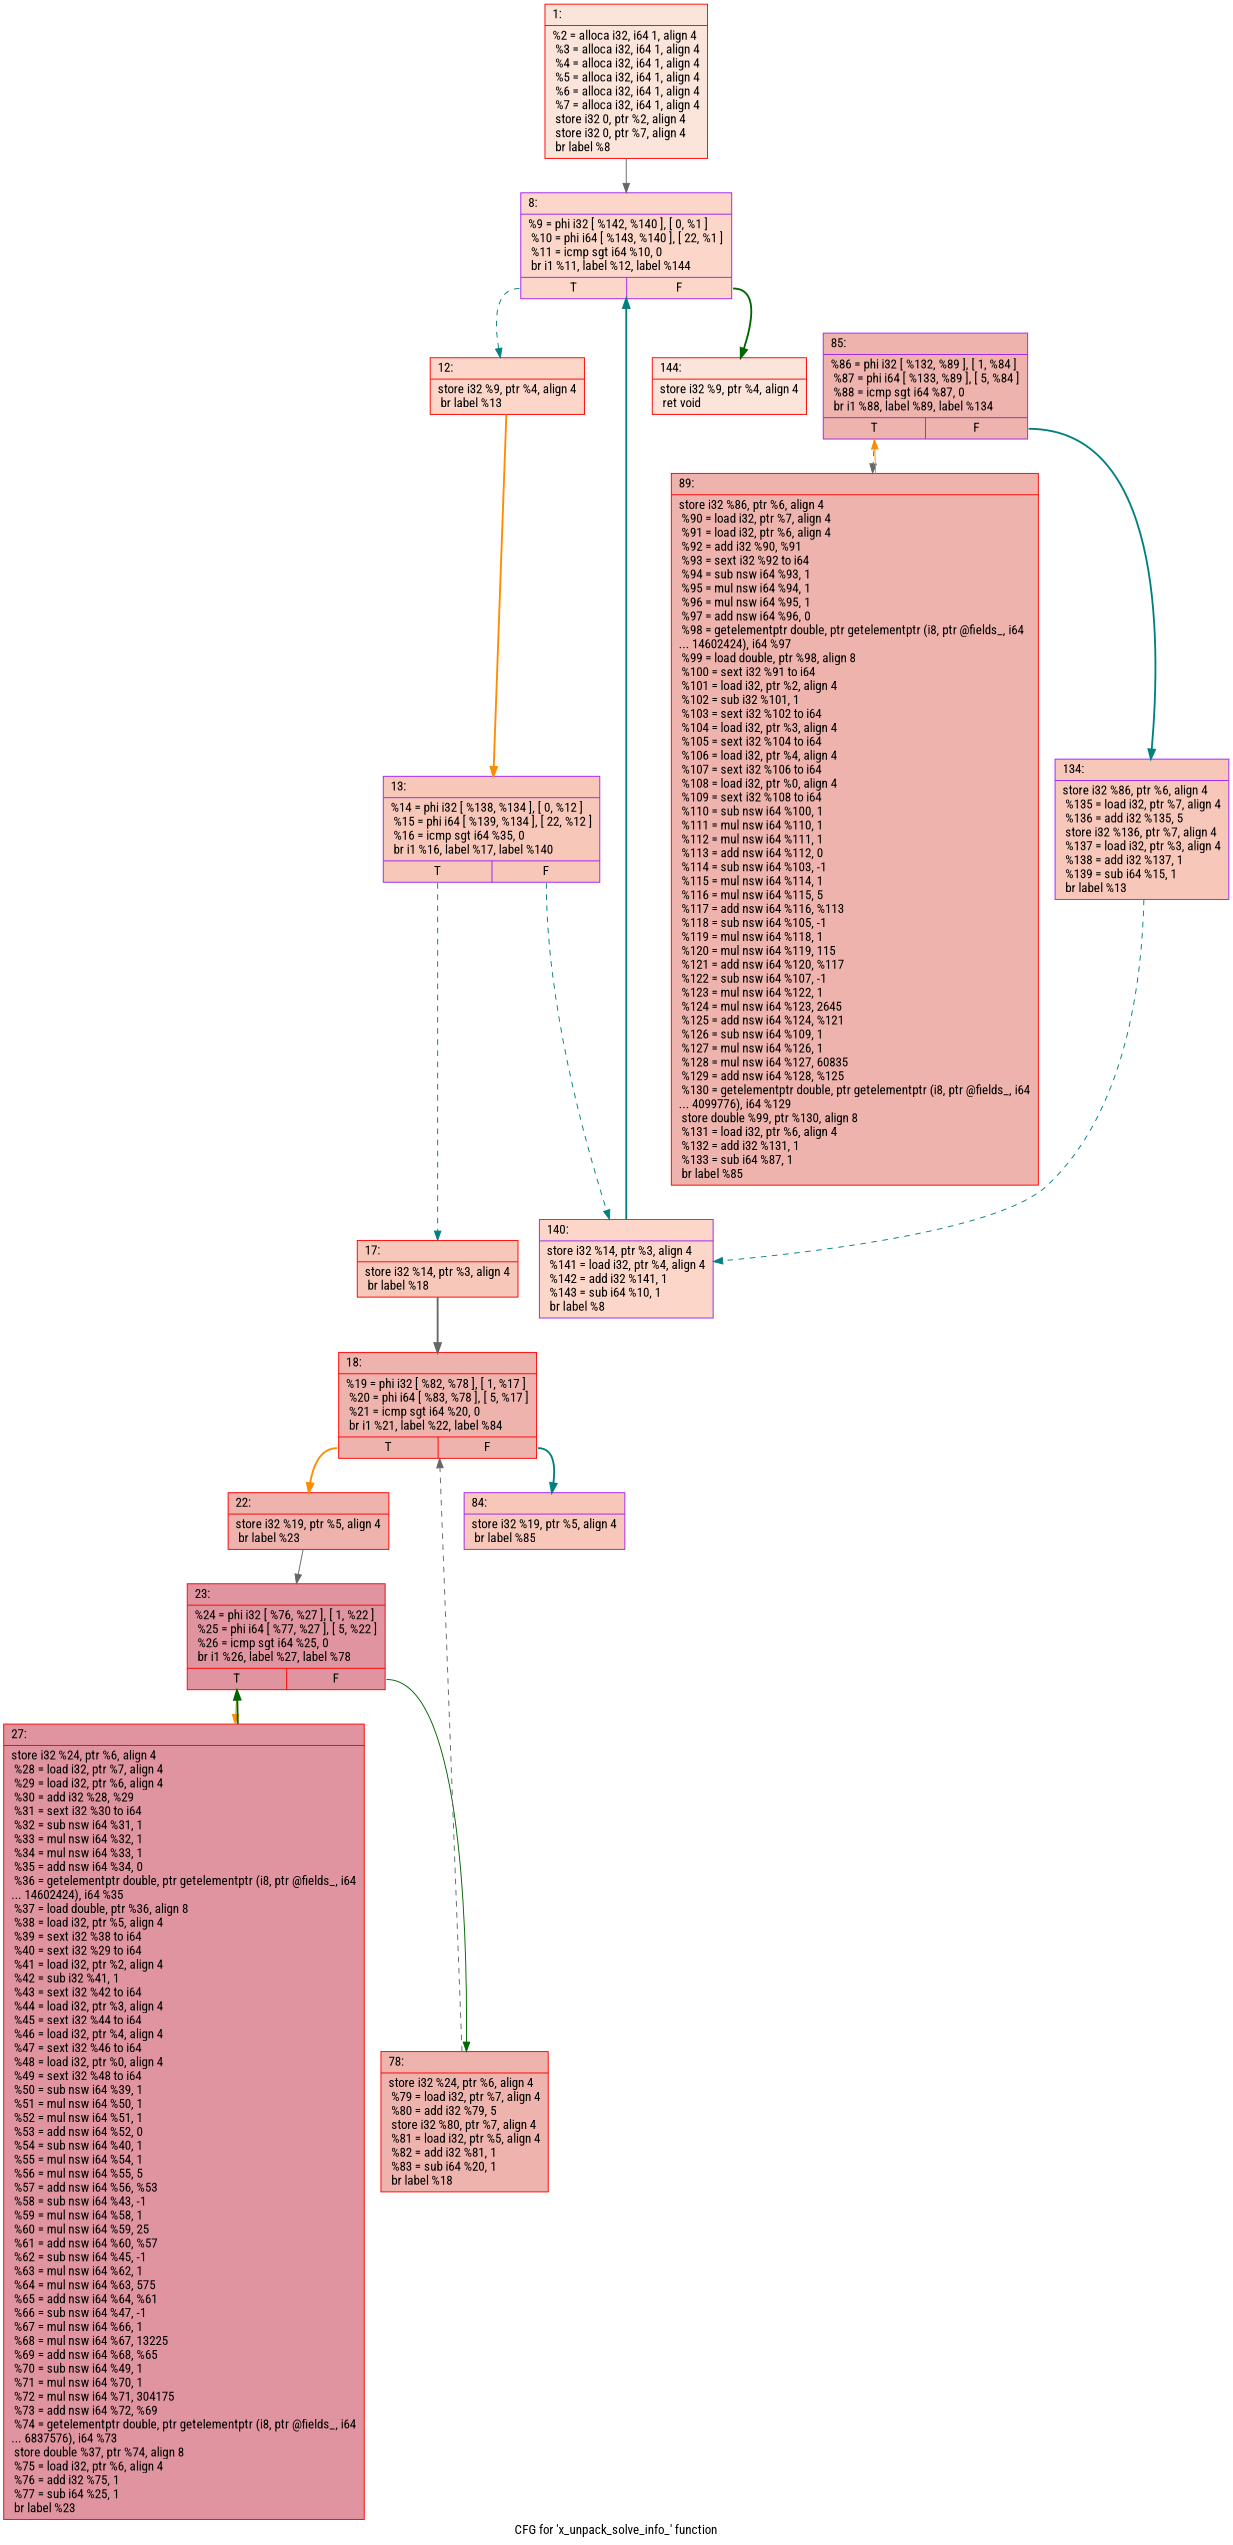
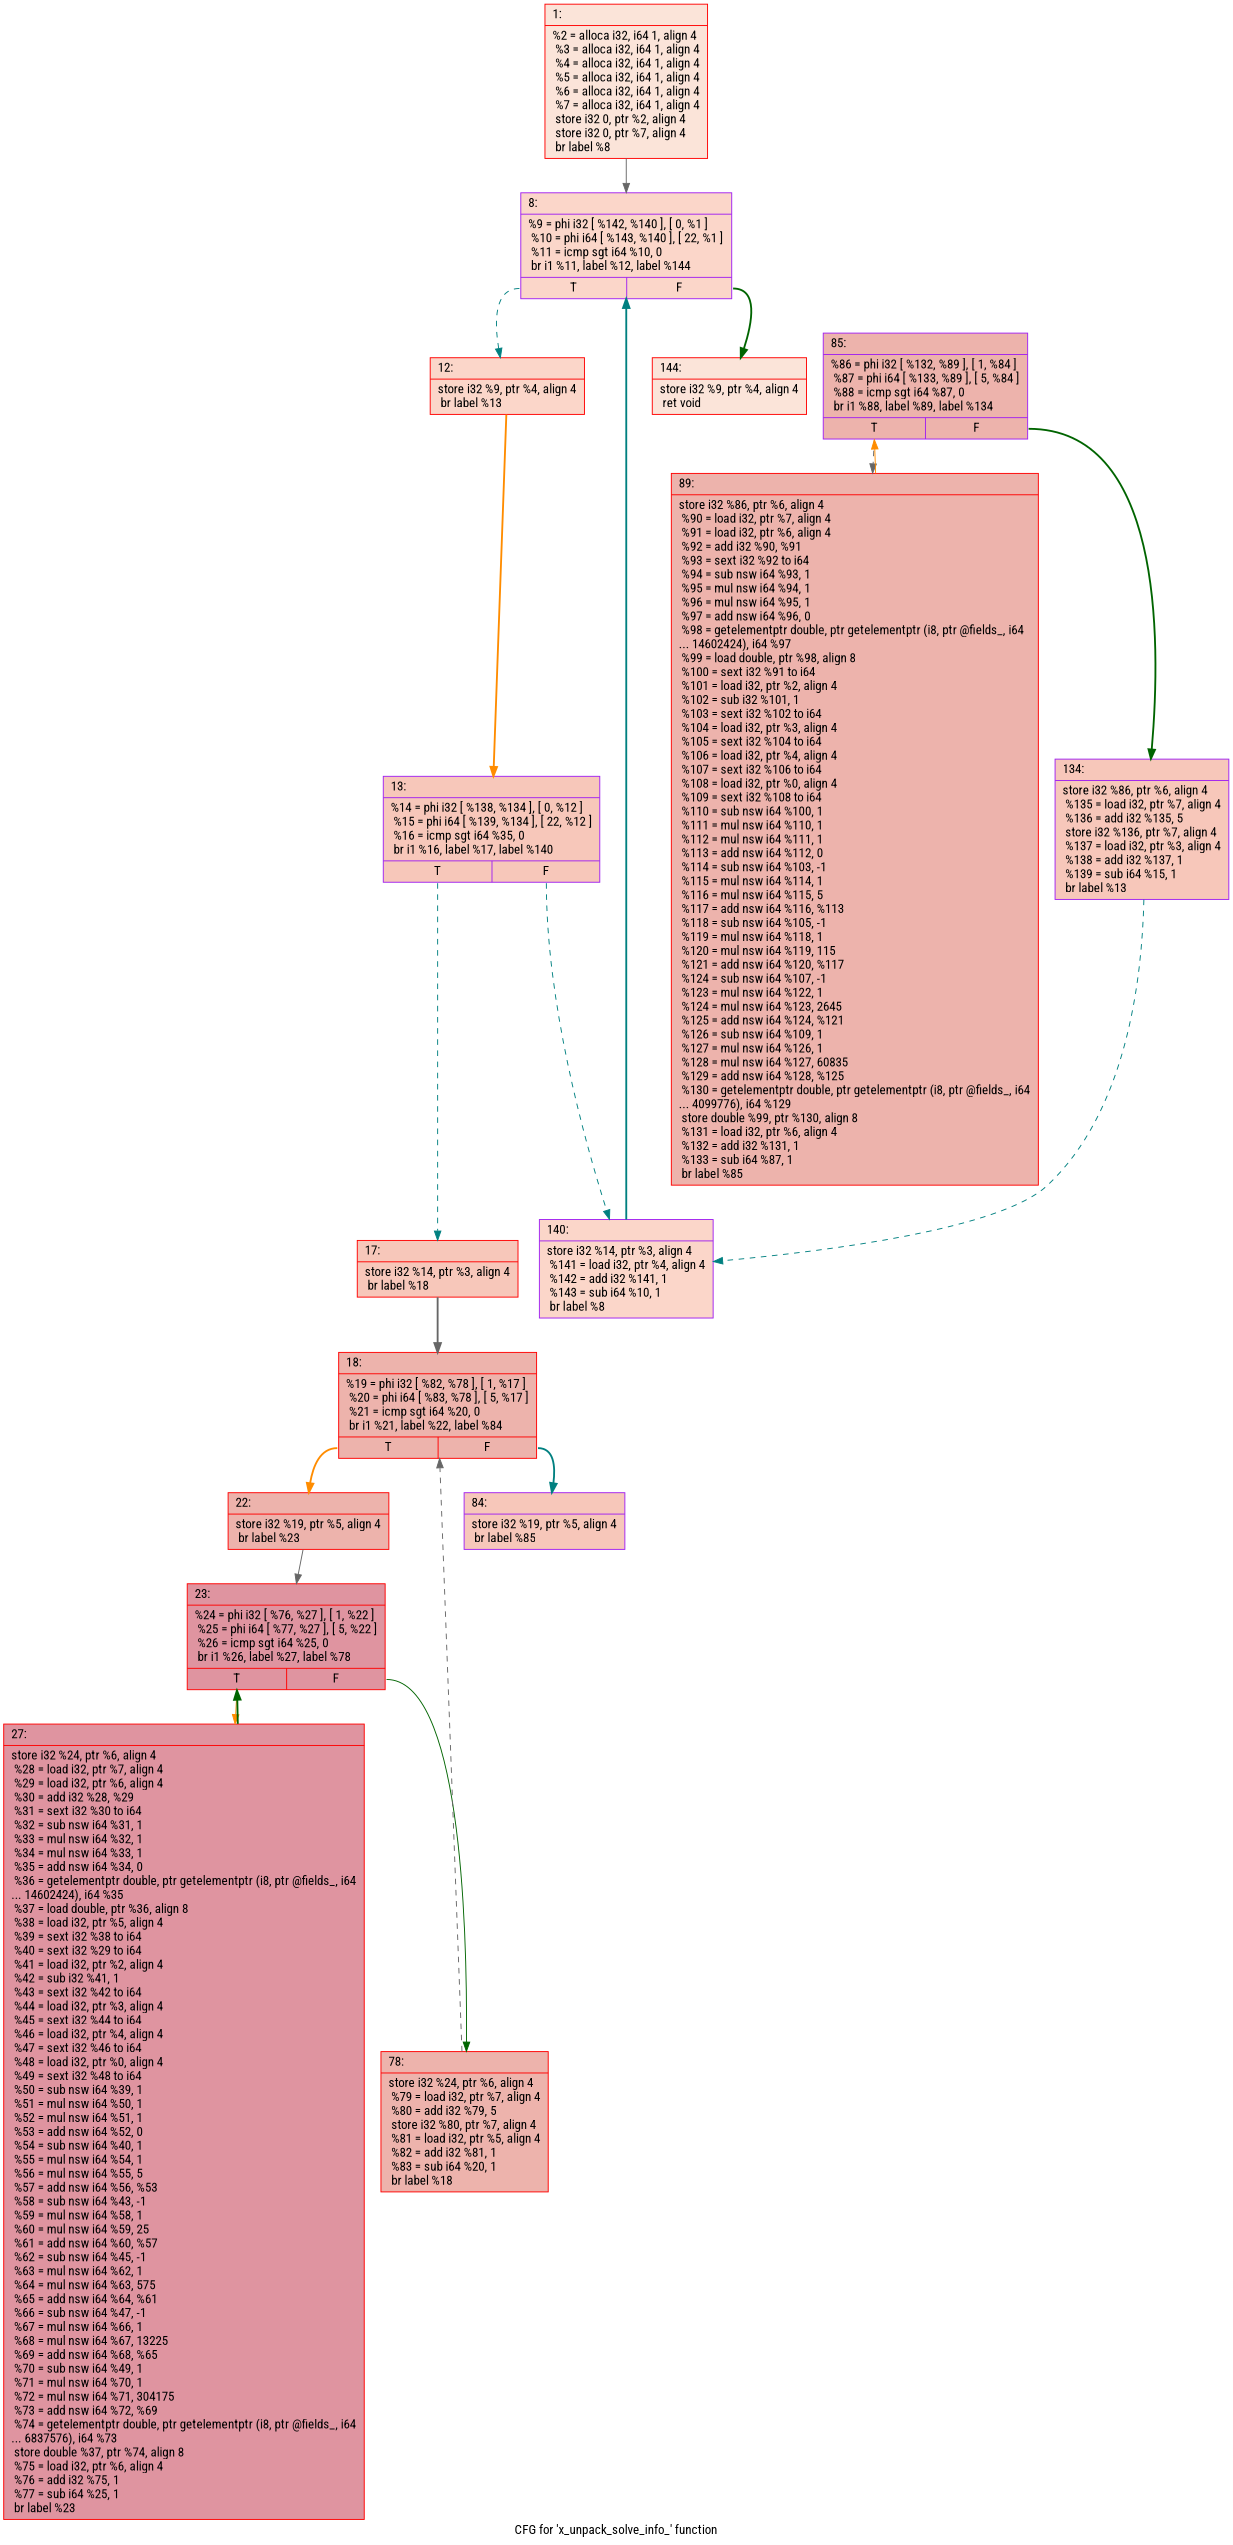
(1146, 559) -> (1146, 559)
(753, 979) -> (753, 979)
